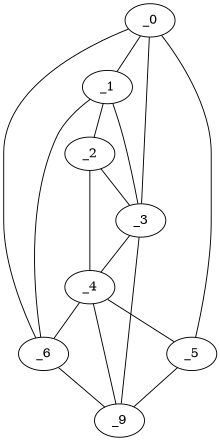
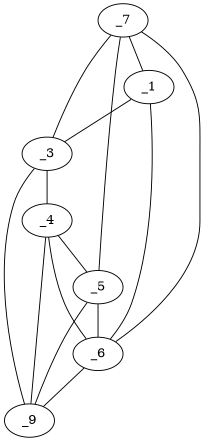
(150, 20) -> (123, 20)
(90, 154) -> none
none -> (98, 321)
